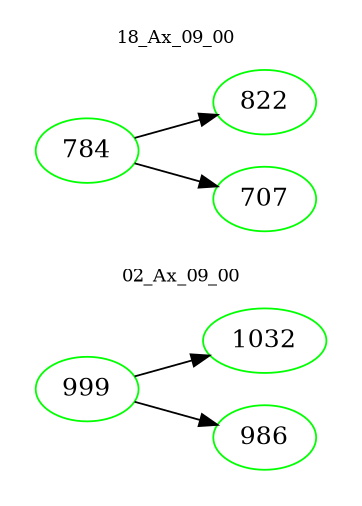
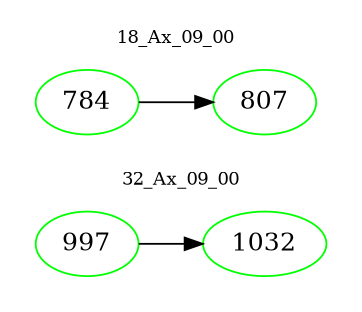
(265, 102) -> none
(265, 199) -> (265, 102)
(181, 277) -> (181, 180)
(87, 389) -> (87, 244)
(265, 438) -> none
